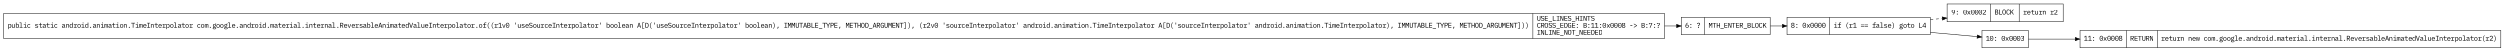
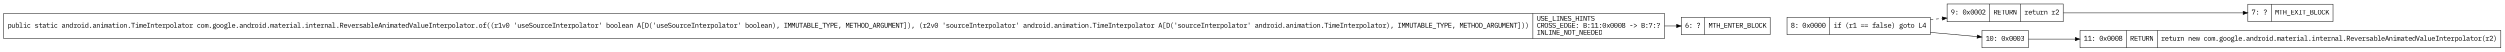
(2004, 13) -> (2005, 13)
none -> (2290, 13)
(1776, 26) -> none
